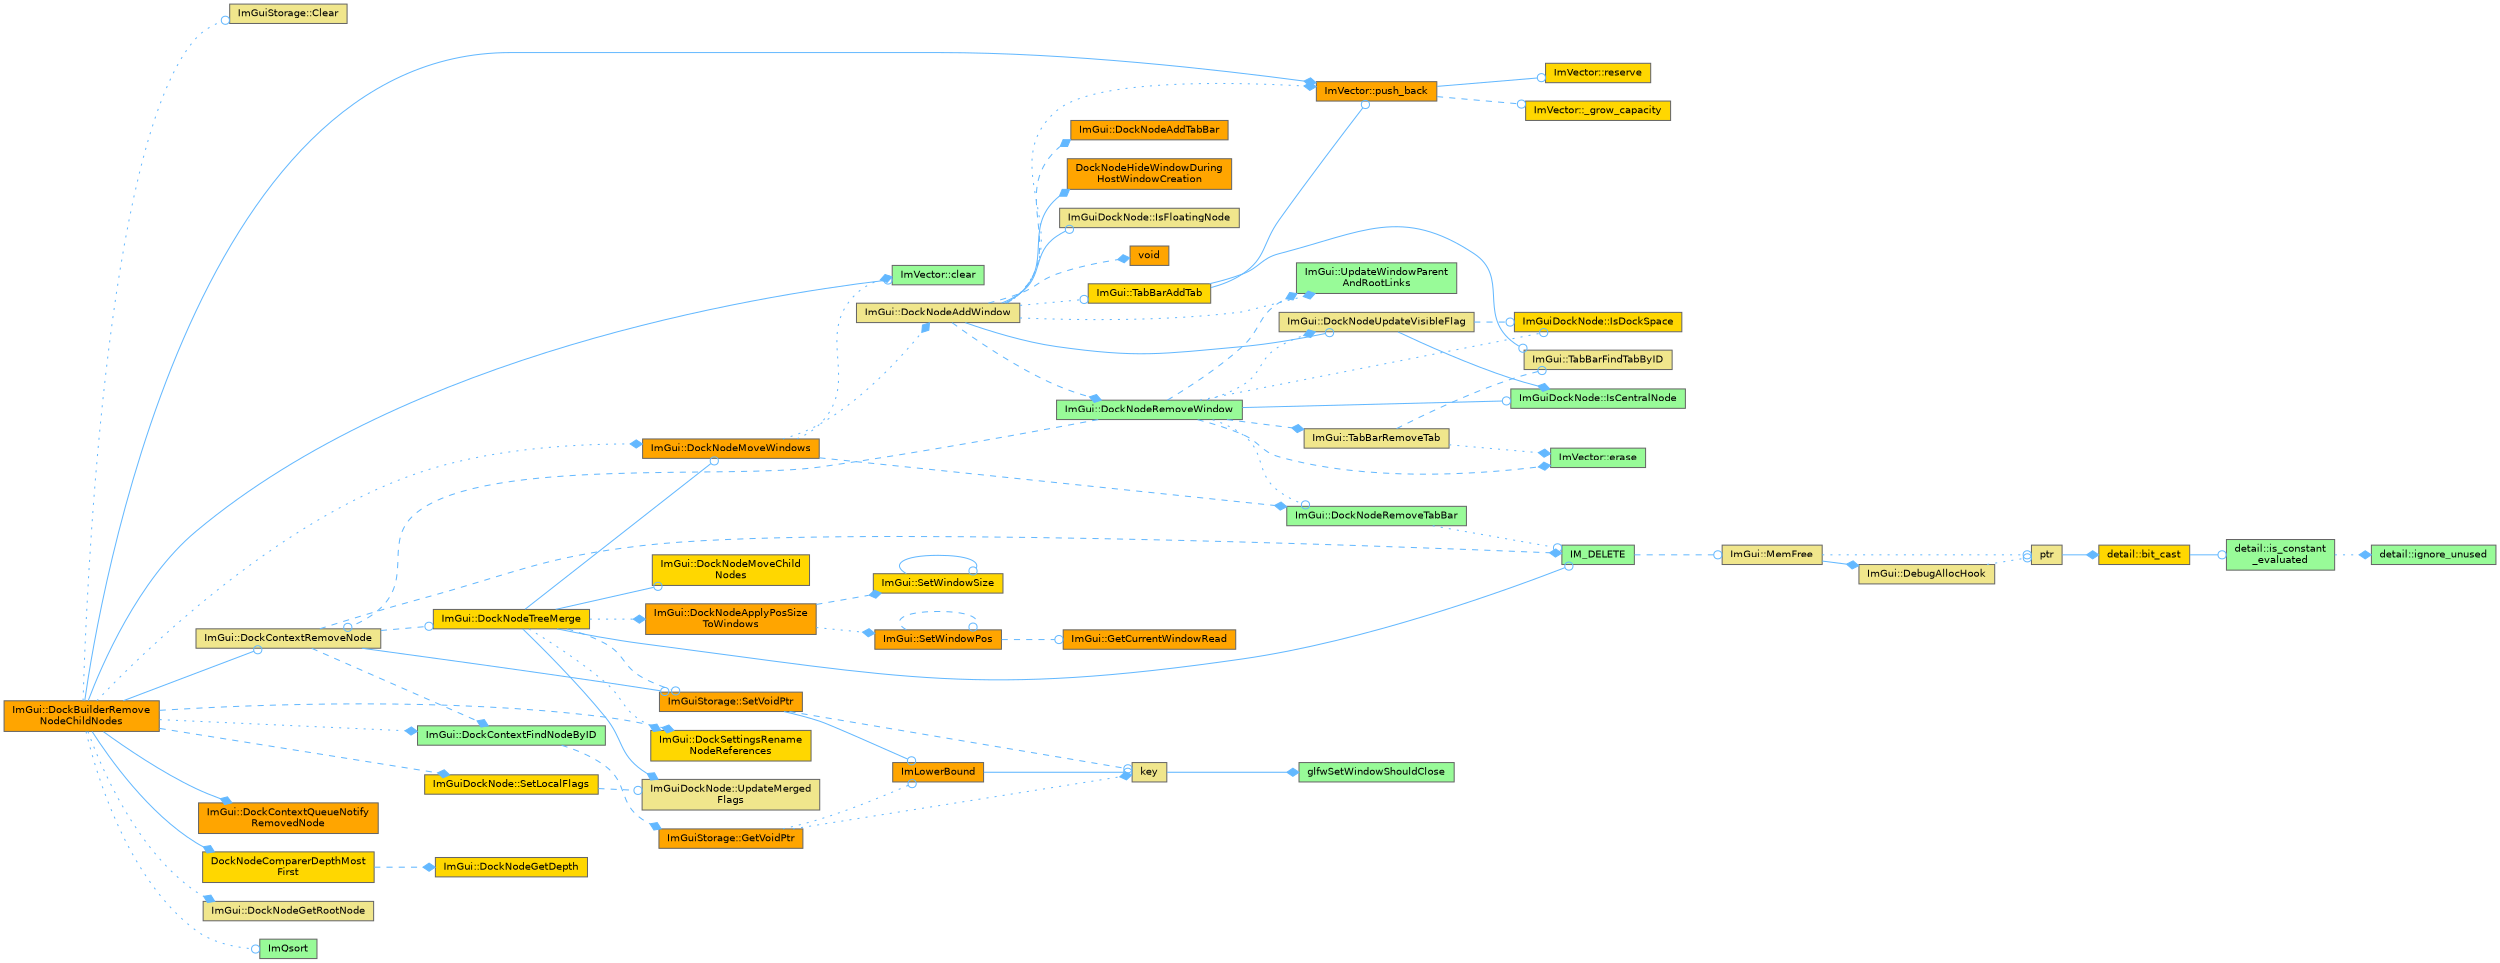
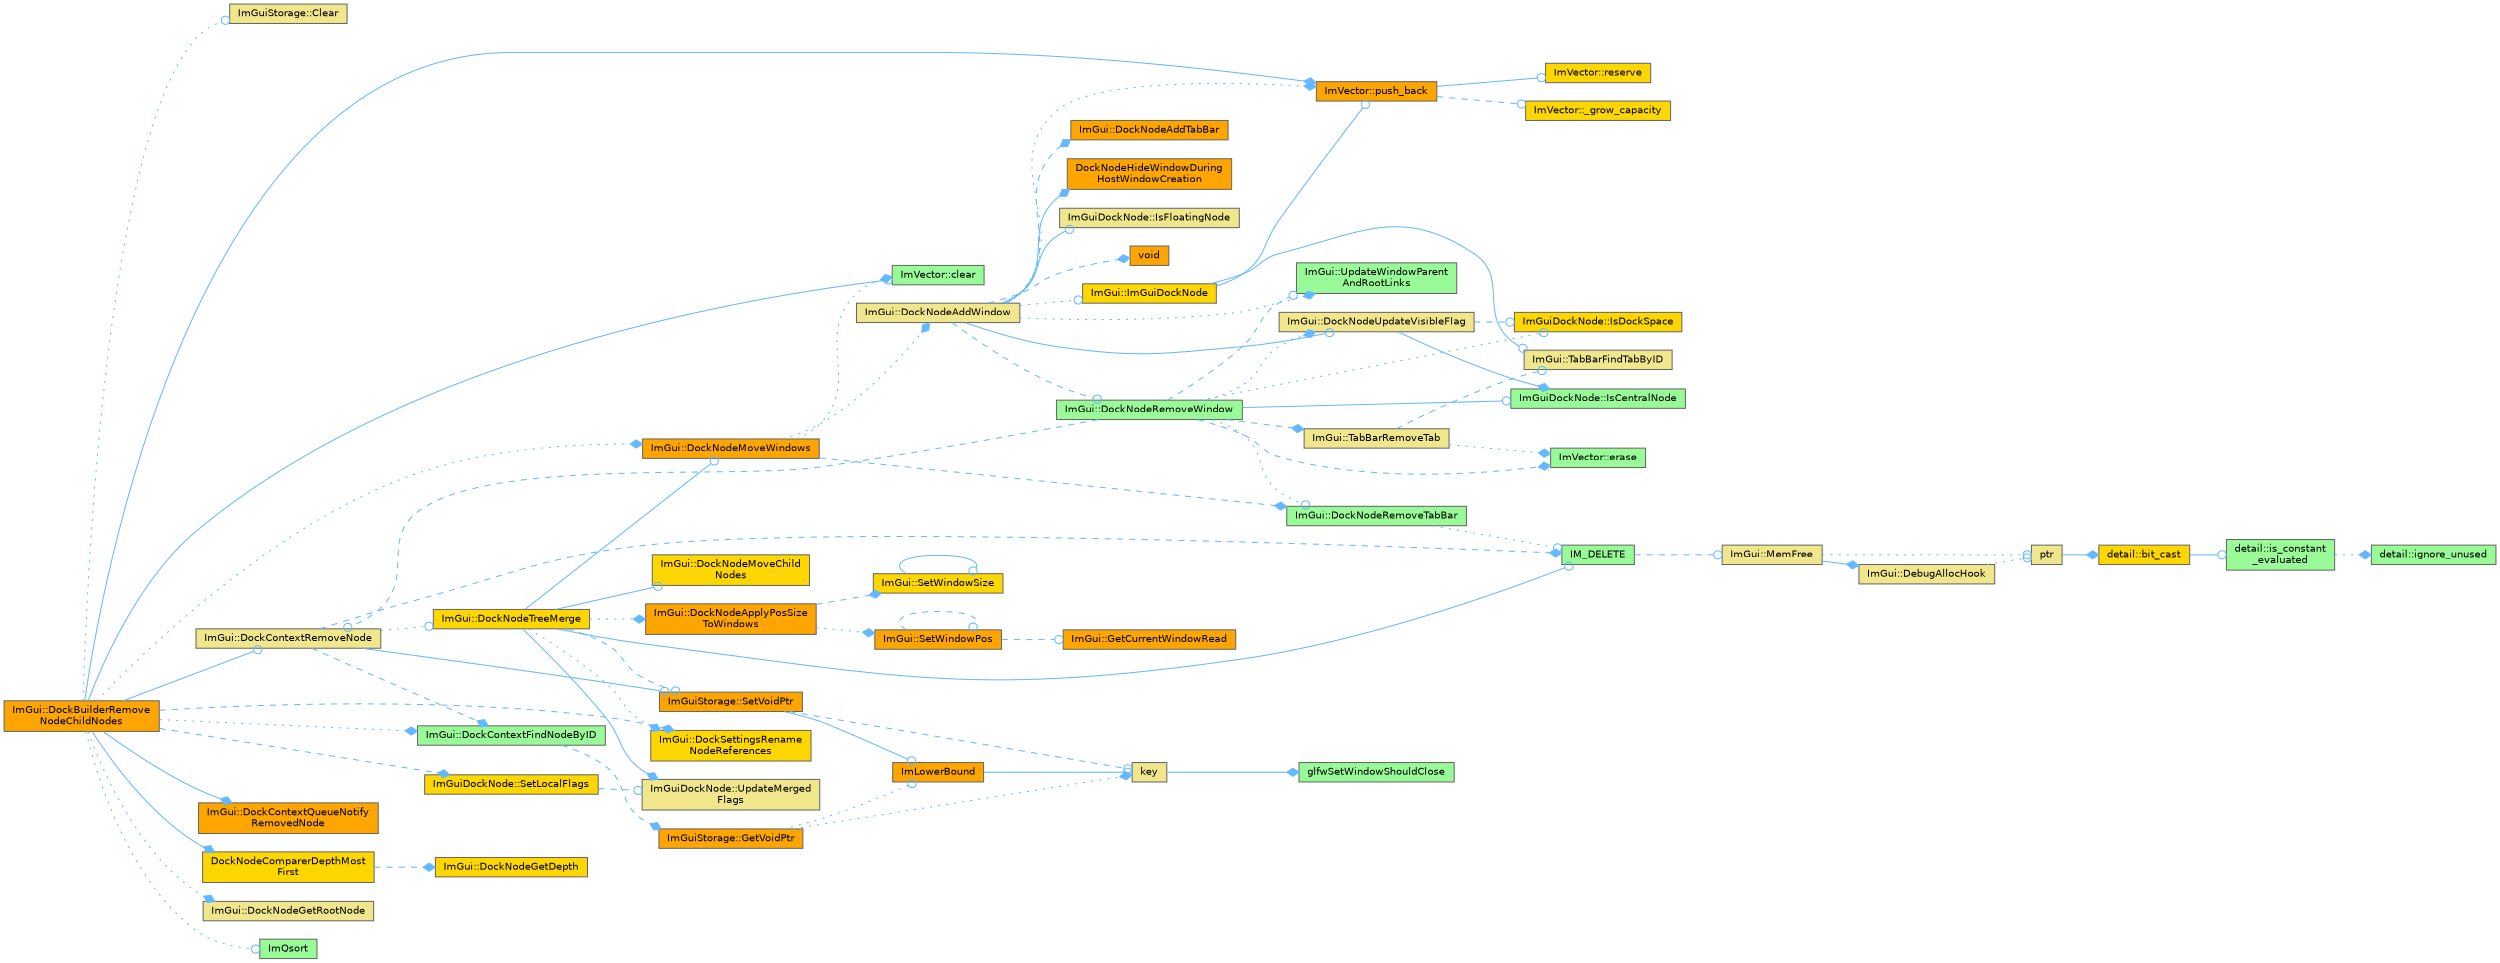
(1149, 293) -> (1149, 293)
(1232, 355) -> (1234, 354)
(1018, 366) -> (1020, 367)
(403, 629) -> (403, 629)
